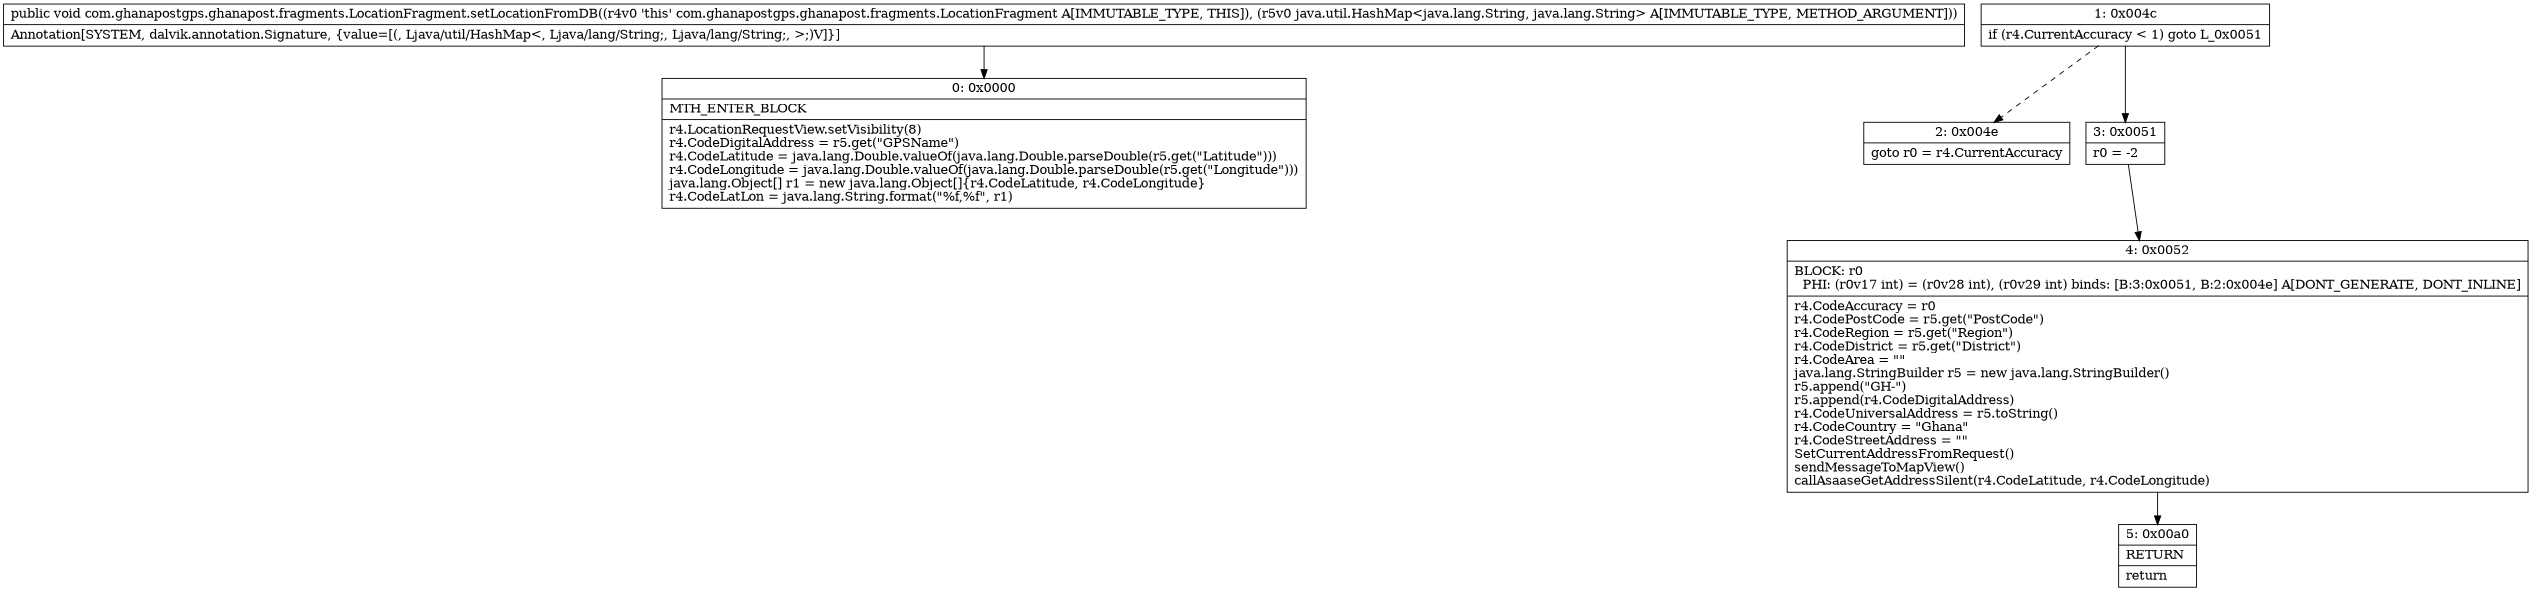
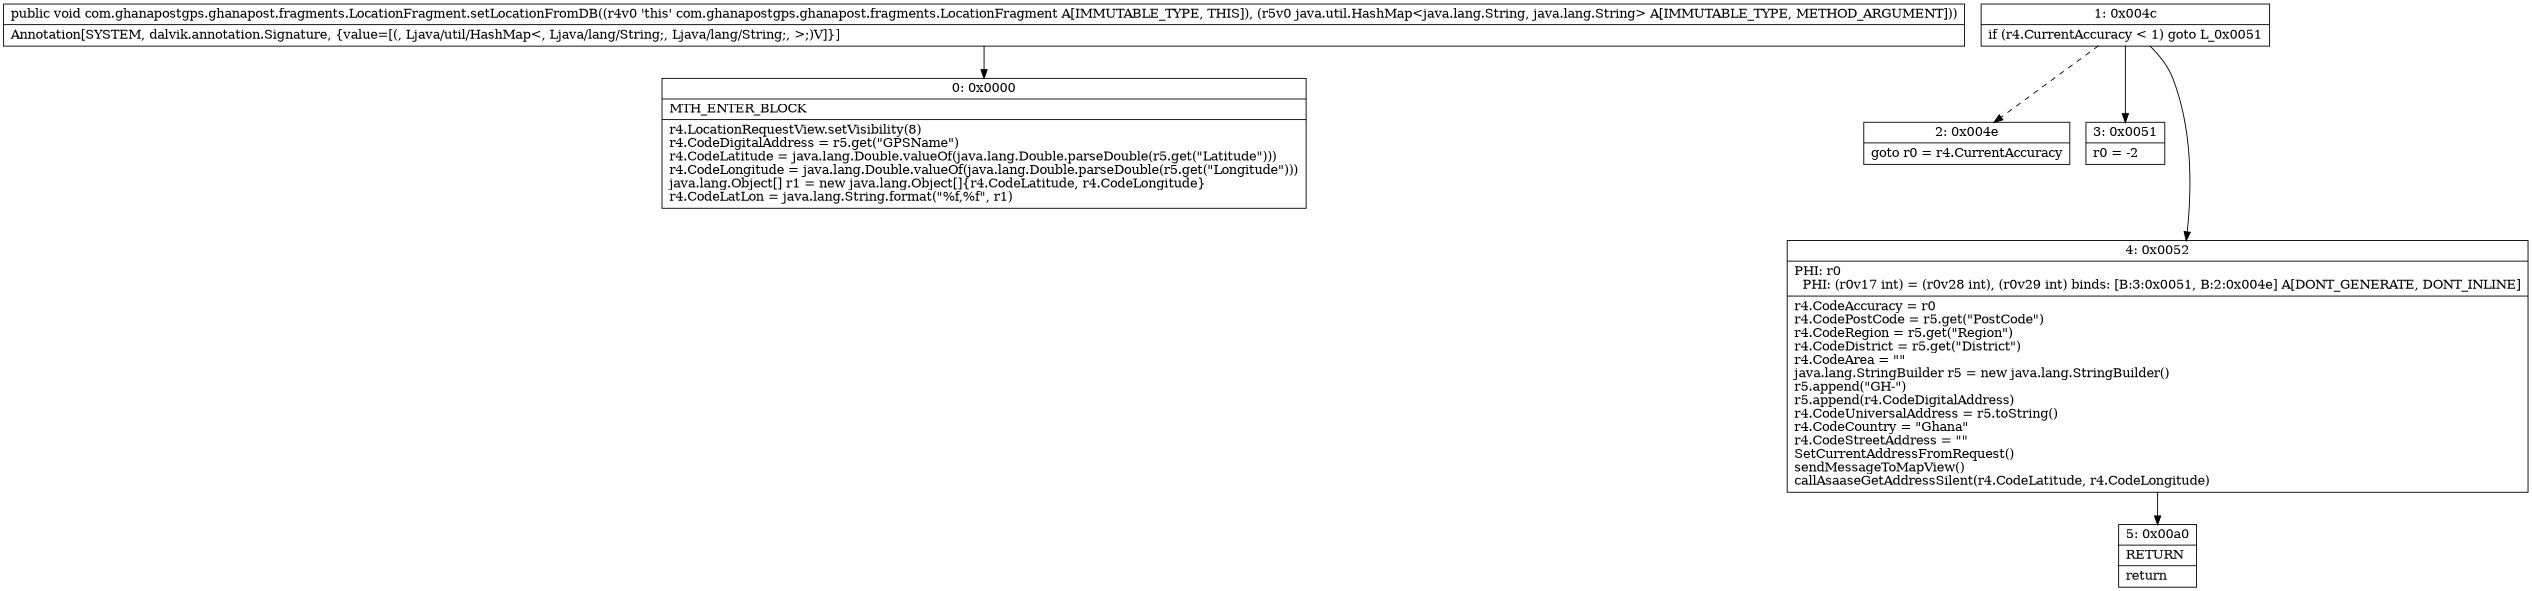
(2133, 198) -> (2187, 134)
(1831, 271) -> (1820, 271)
